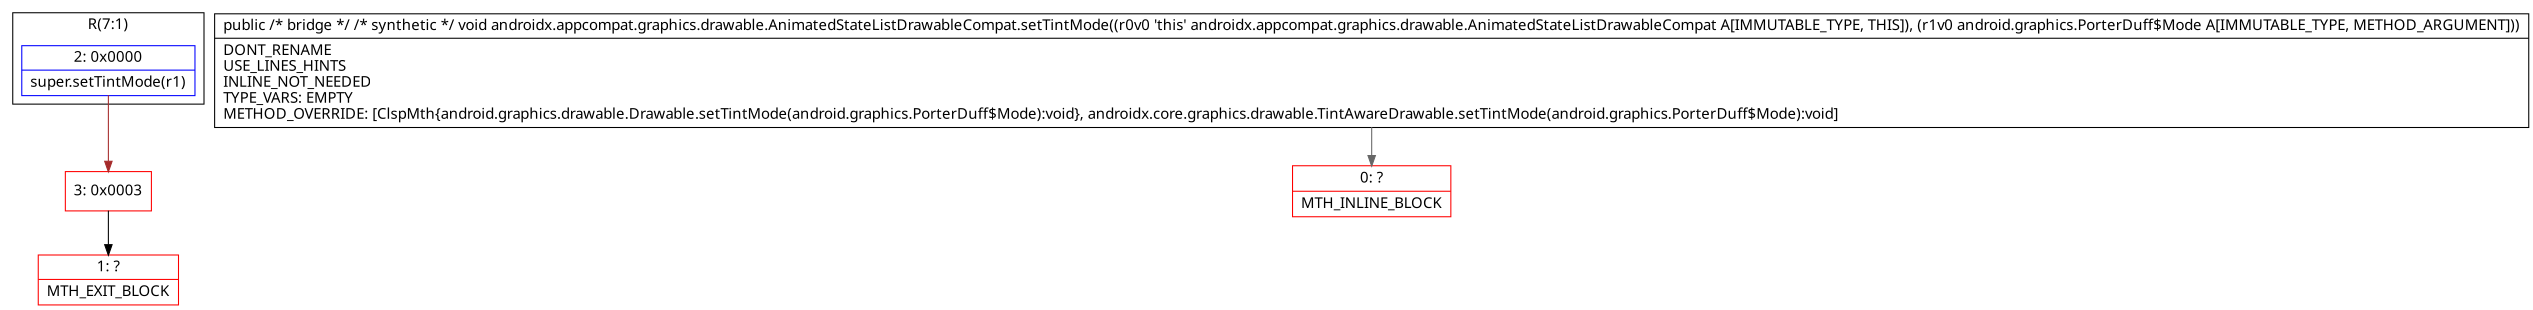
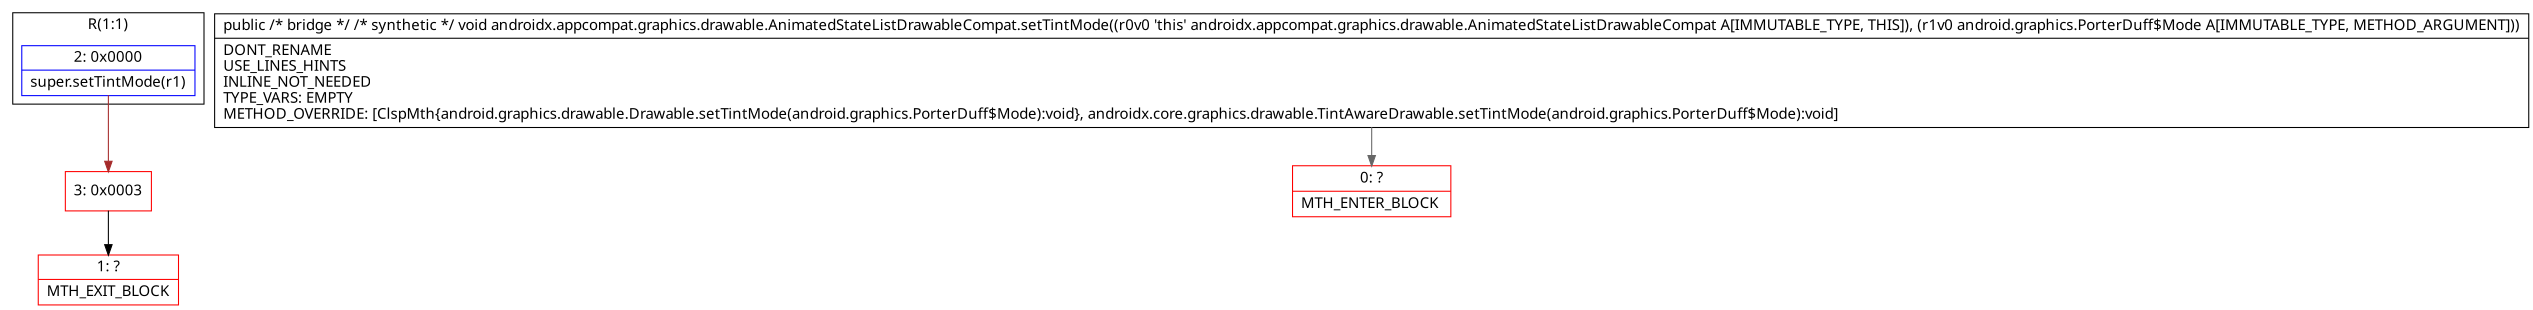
(108, 25) -> (108, 25)
(1372, 203) -> (1370, 203)
